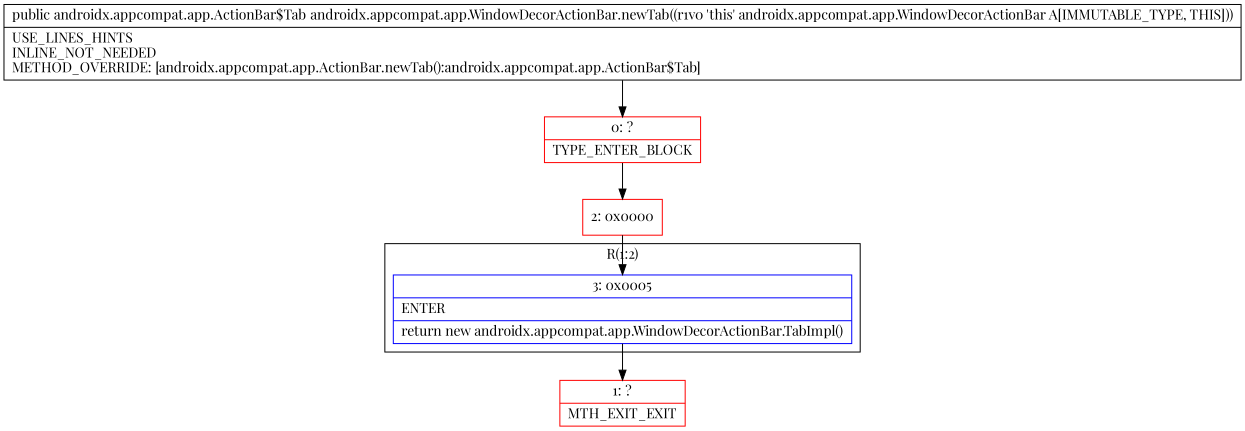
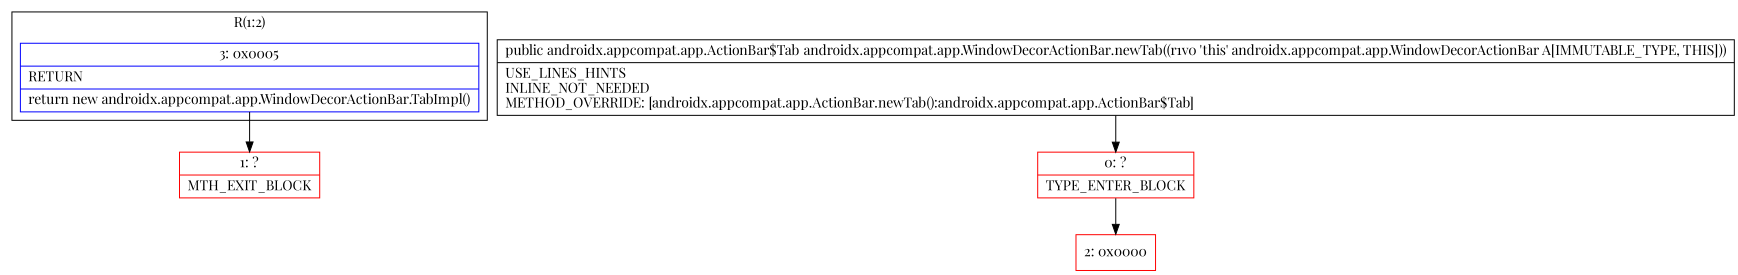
(623, 250) -> none
(424, 309) -> (56, 77)
(623, 414) -> (250, 186)
